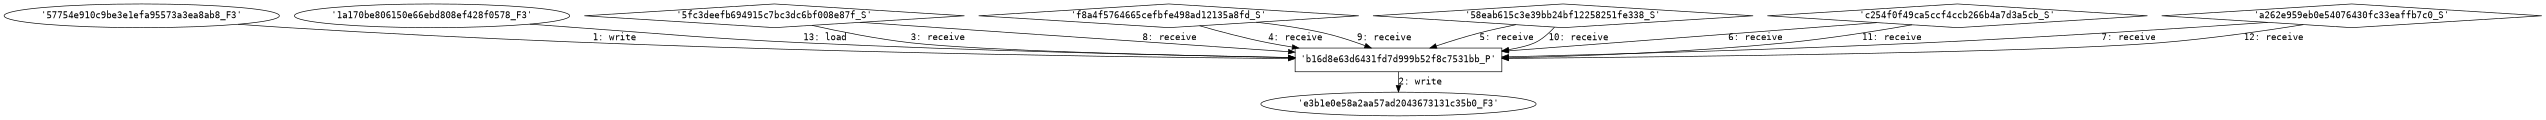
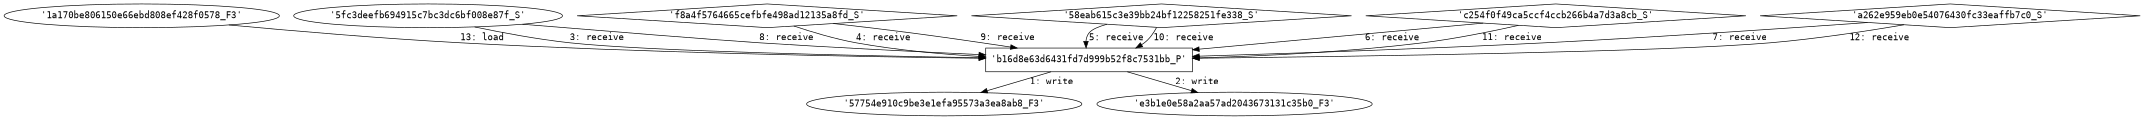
(774, 16) -> (428, 16)
(1957, 16) -> (1556, 16)
(763, 48) -> (1019, 81)
